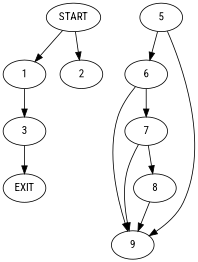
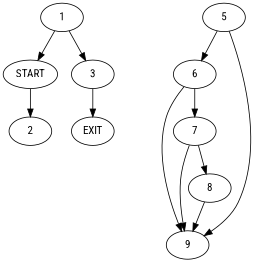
(51, 43) -> (48, 42)
